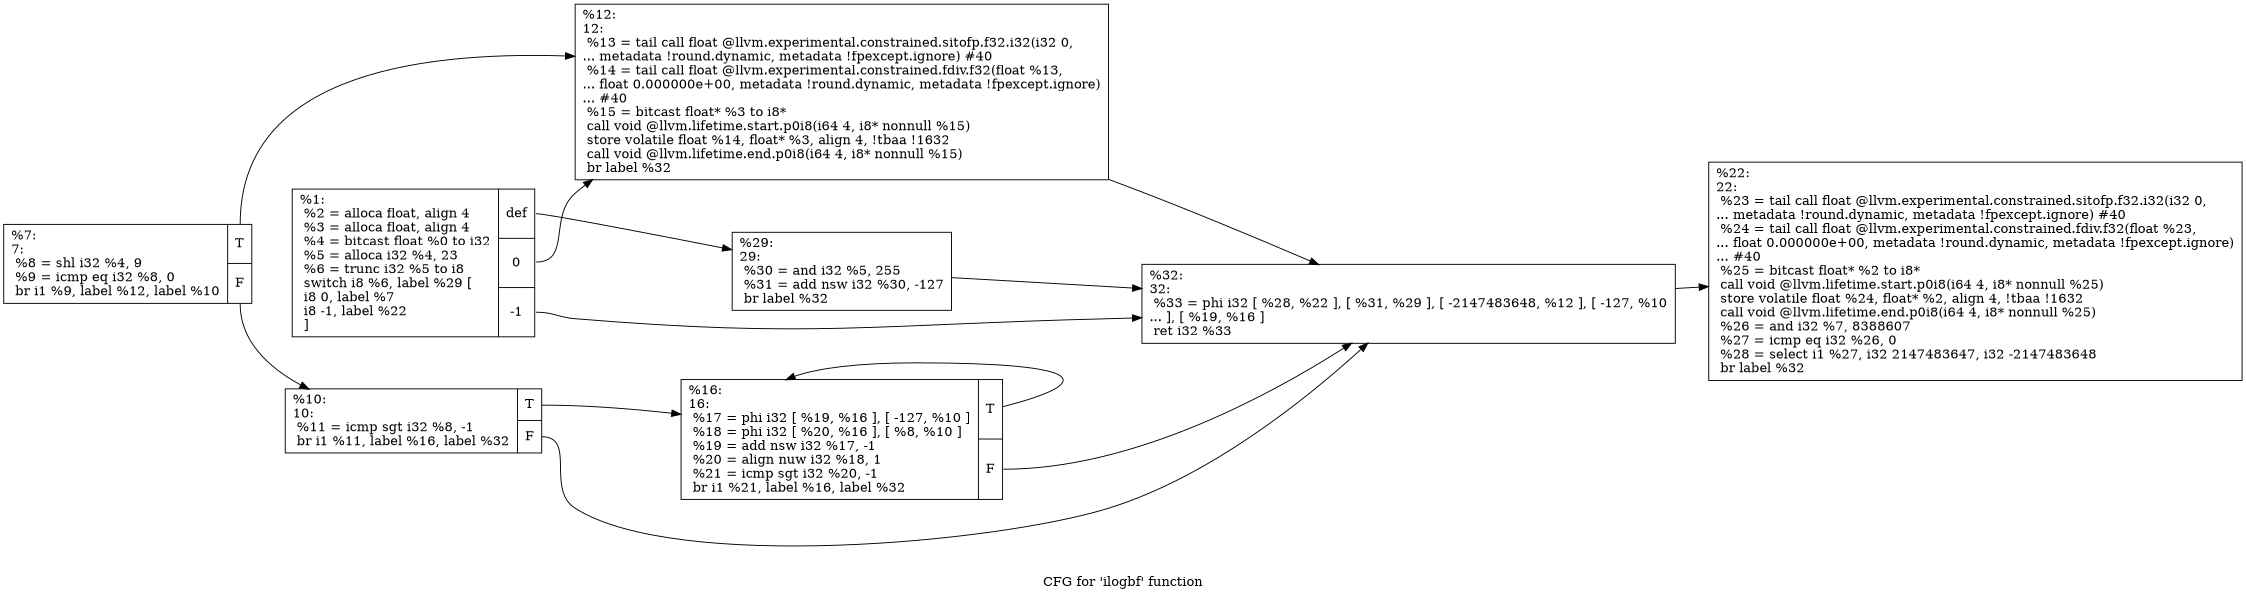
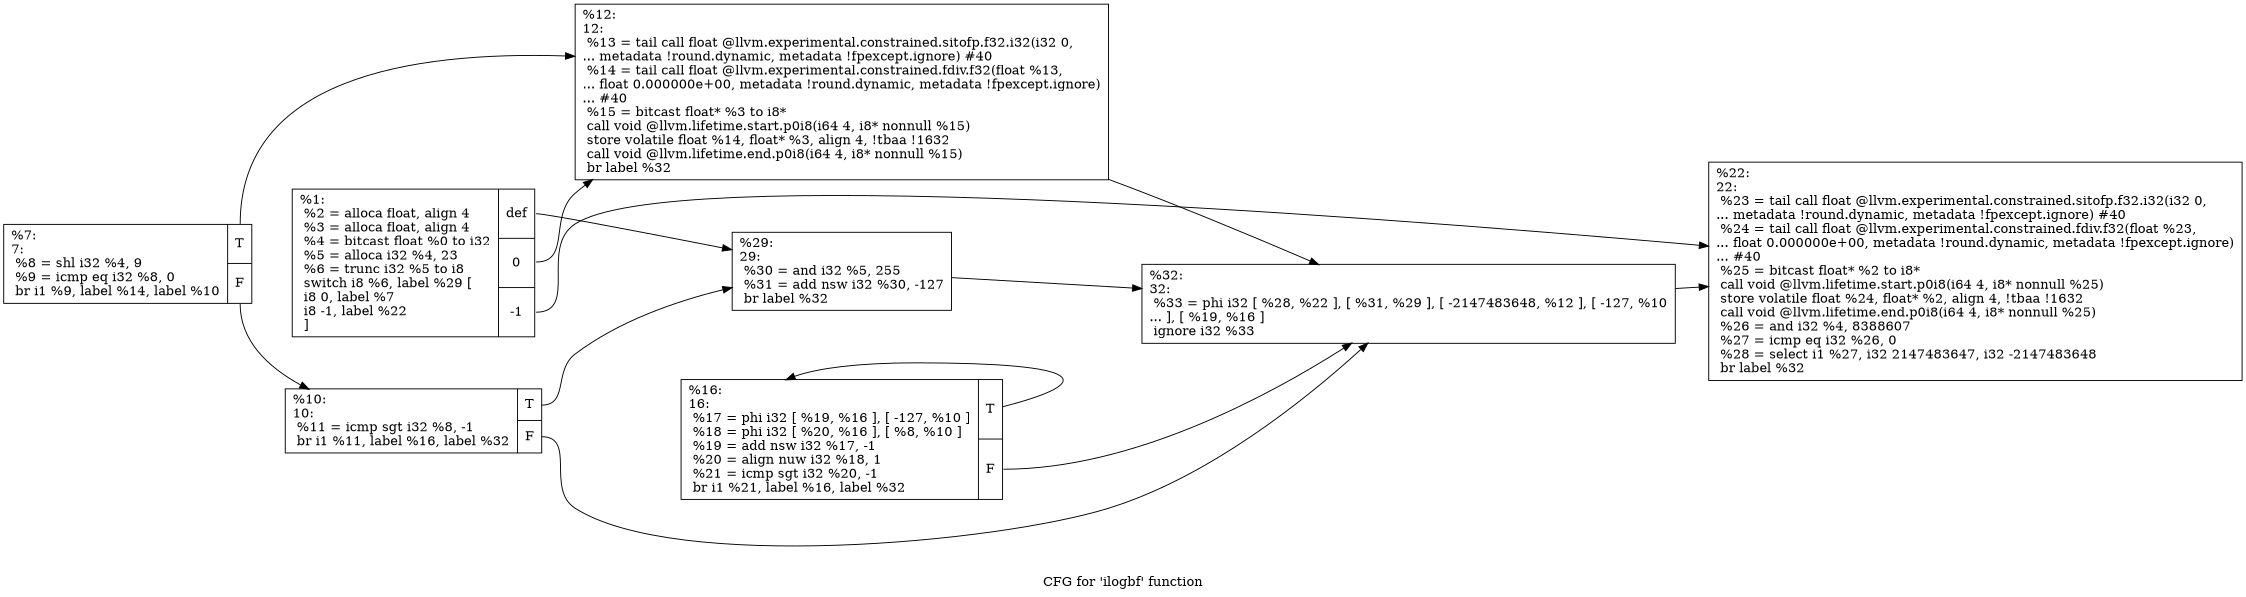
(116, 291) -> (116, 291)
(1814, 327) -> (1814, 327)
(834, 328) -> (1083, 202)
(1191, 331) -> (1202, 331)
(607, 407) -> (616, 329)
